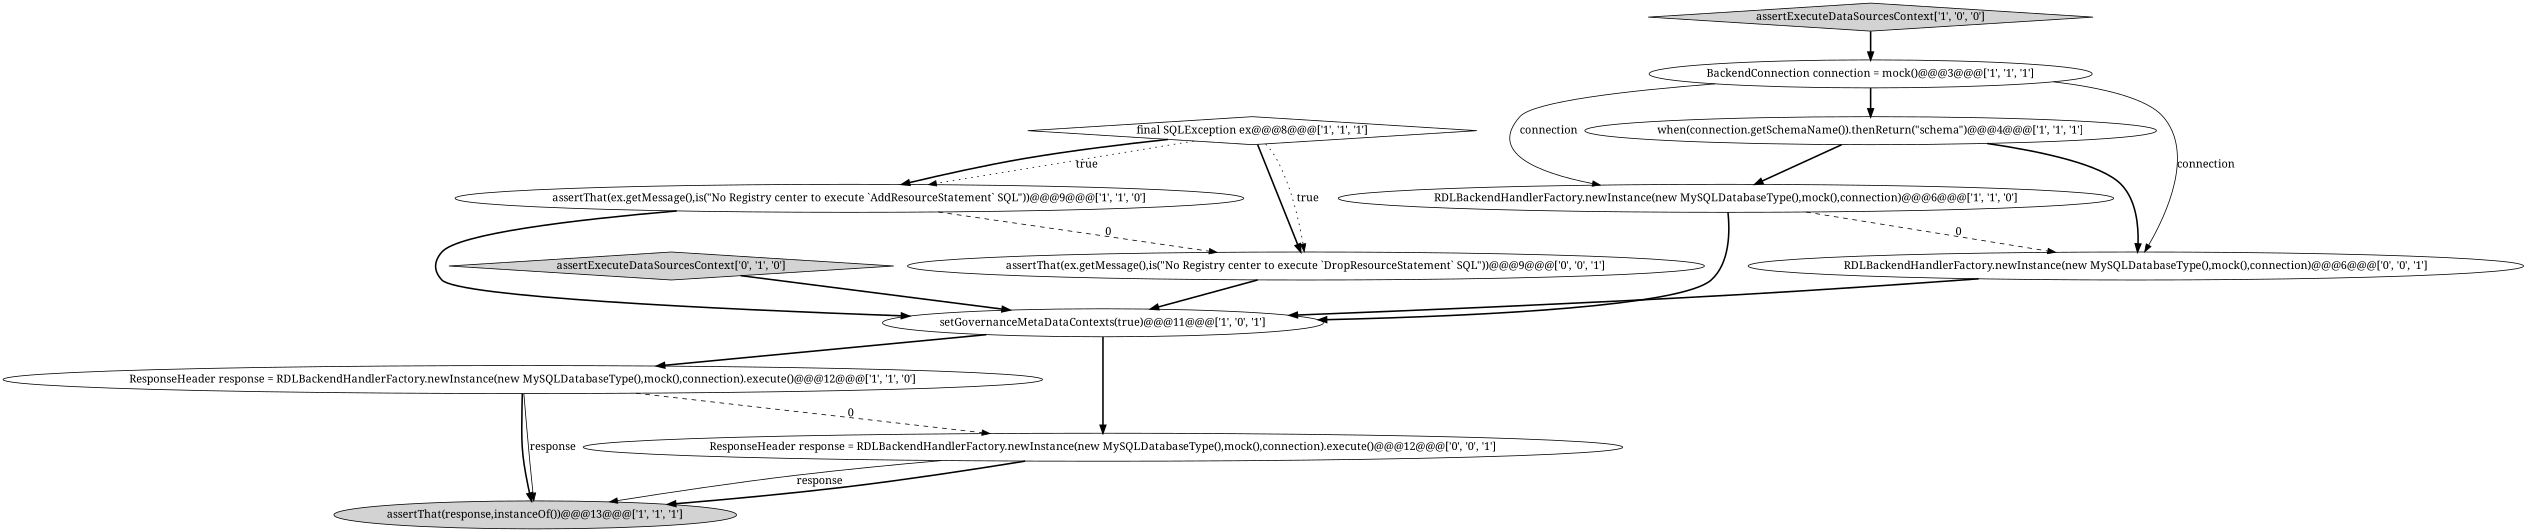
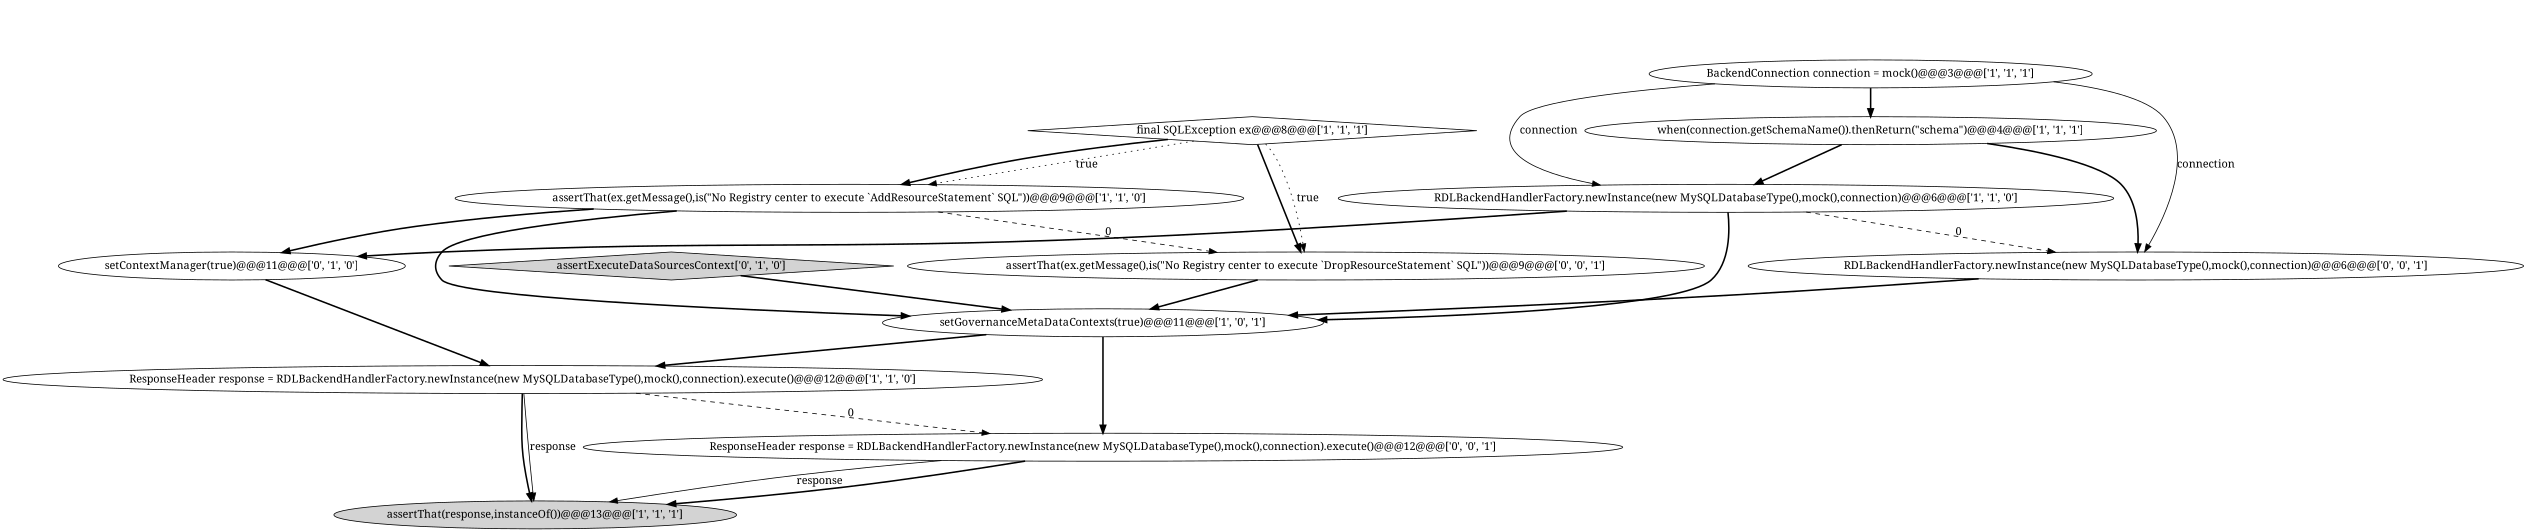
(1871, 17) -> none
none -> (232, 266)
